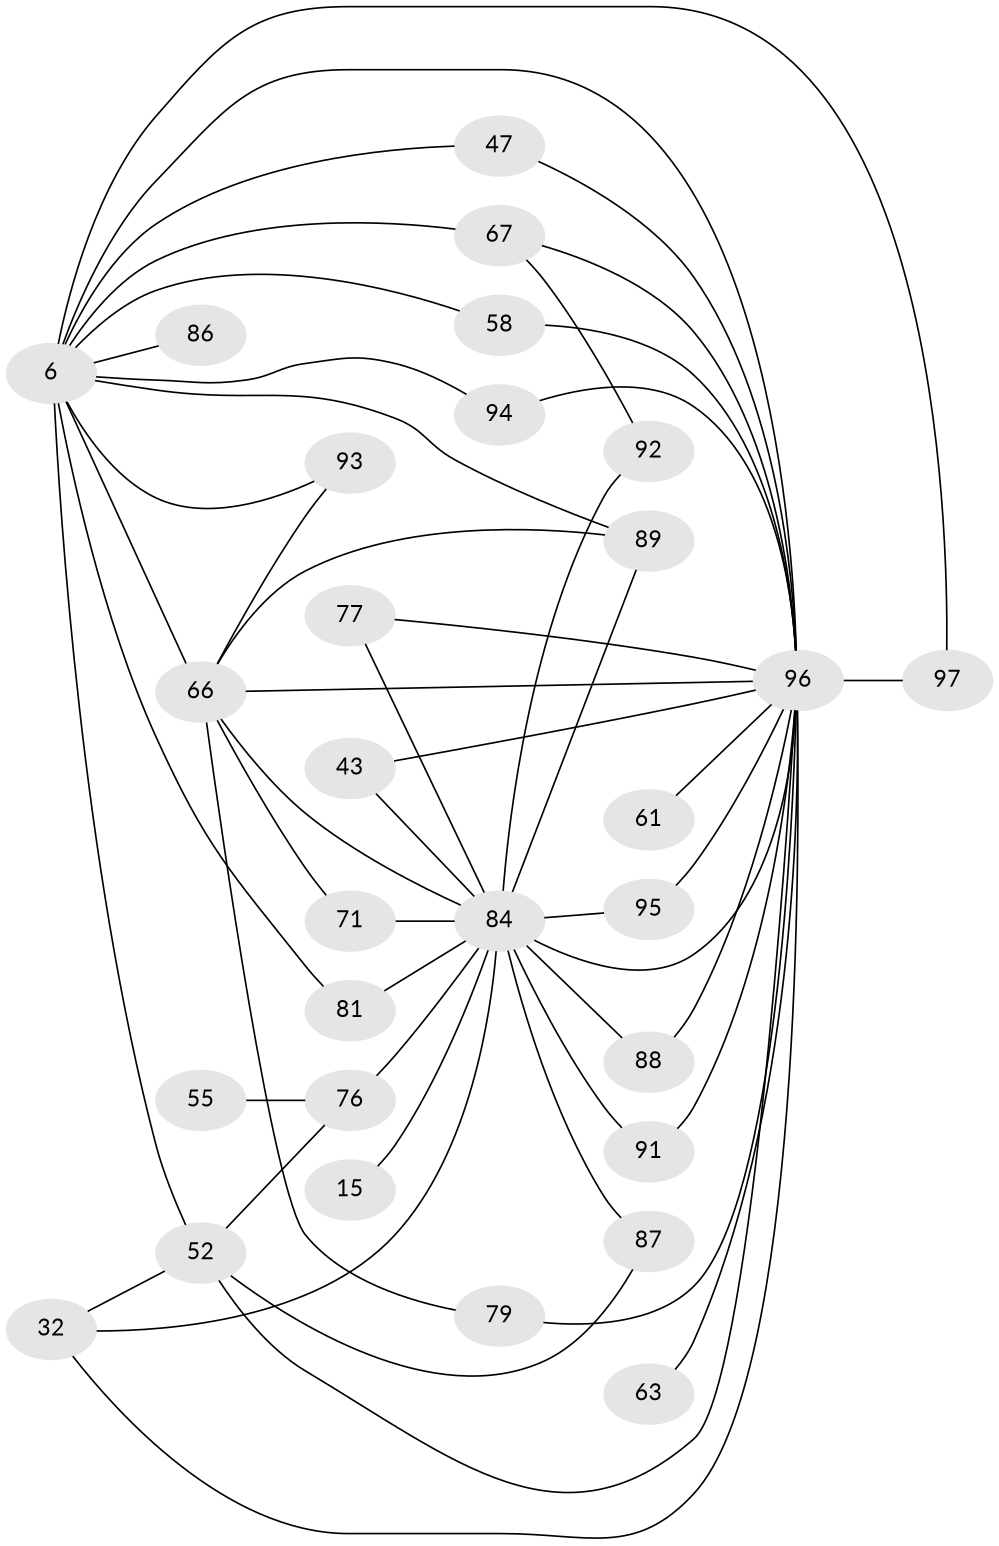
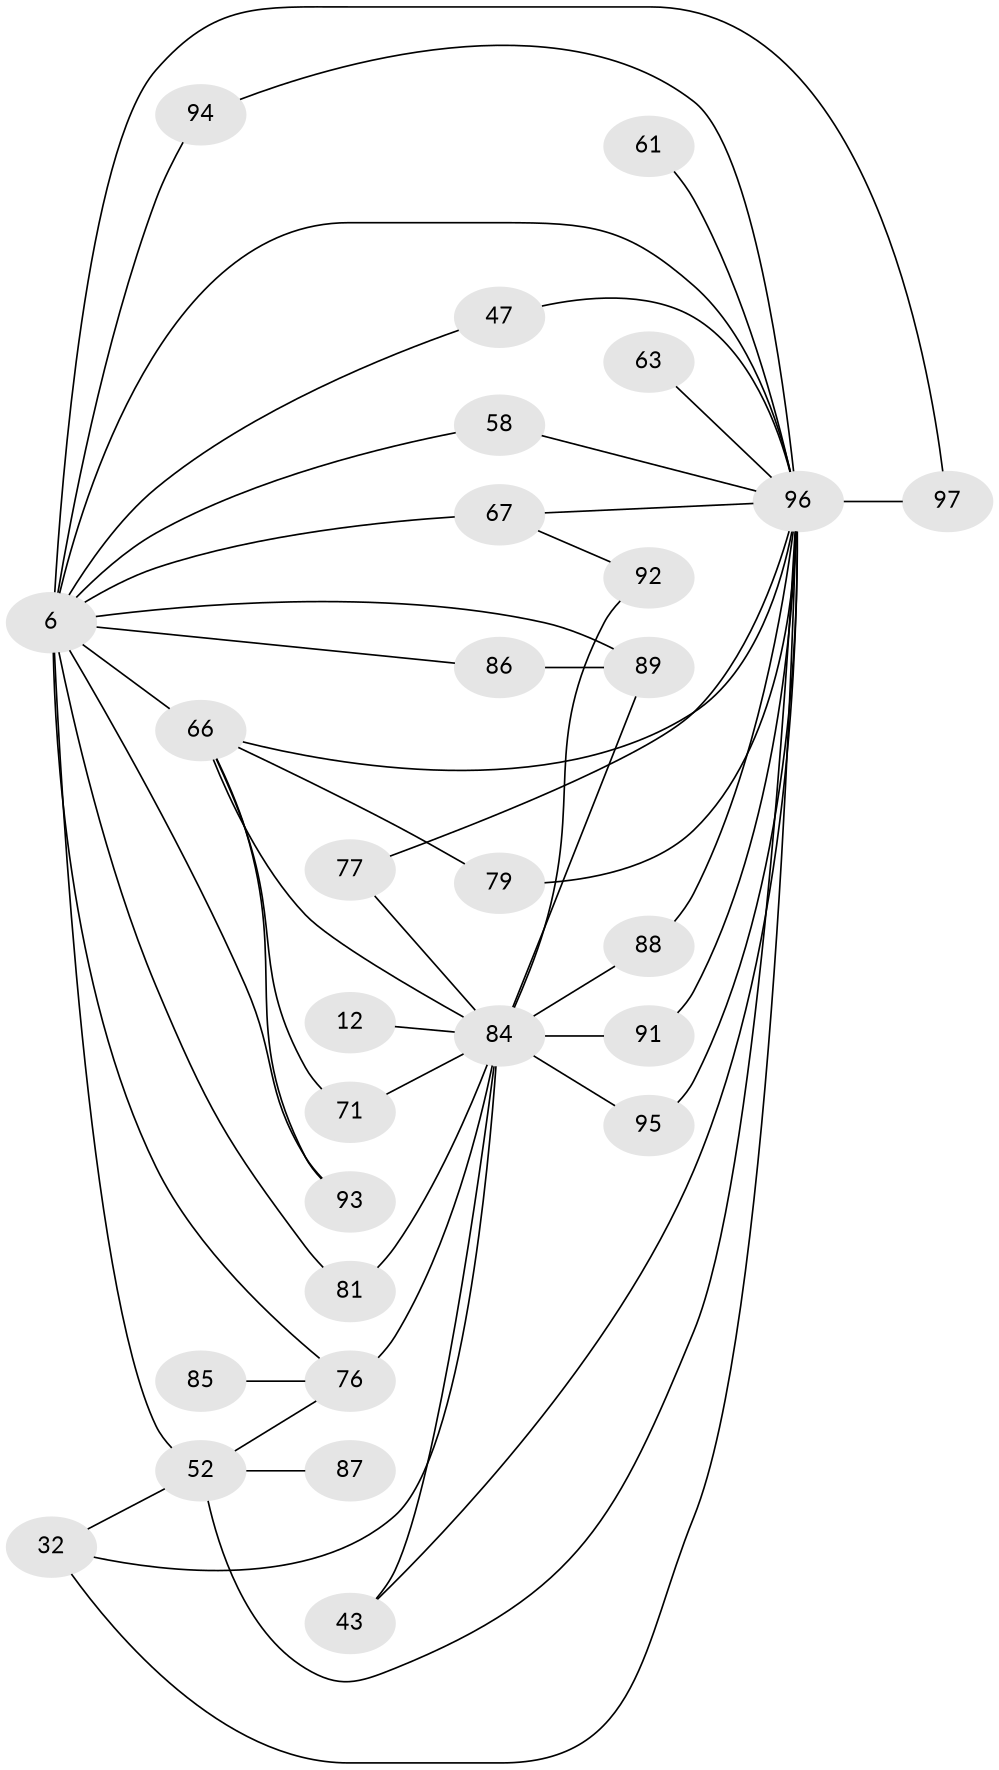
(388, 542) -> (573, 668)
(717, 934) -> none
none -> (108, 1039)
(552, 1090) -> none
(201, 1100) -> (201, 1381)
(350, 1190) -> (350, 1023)
